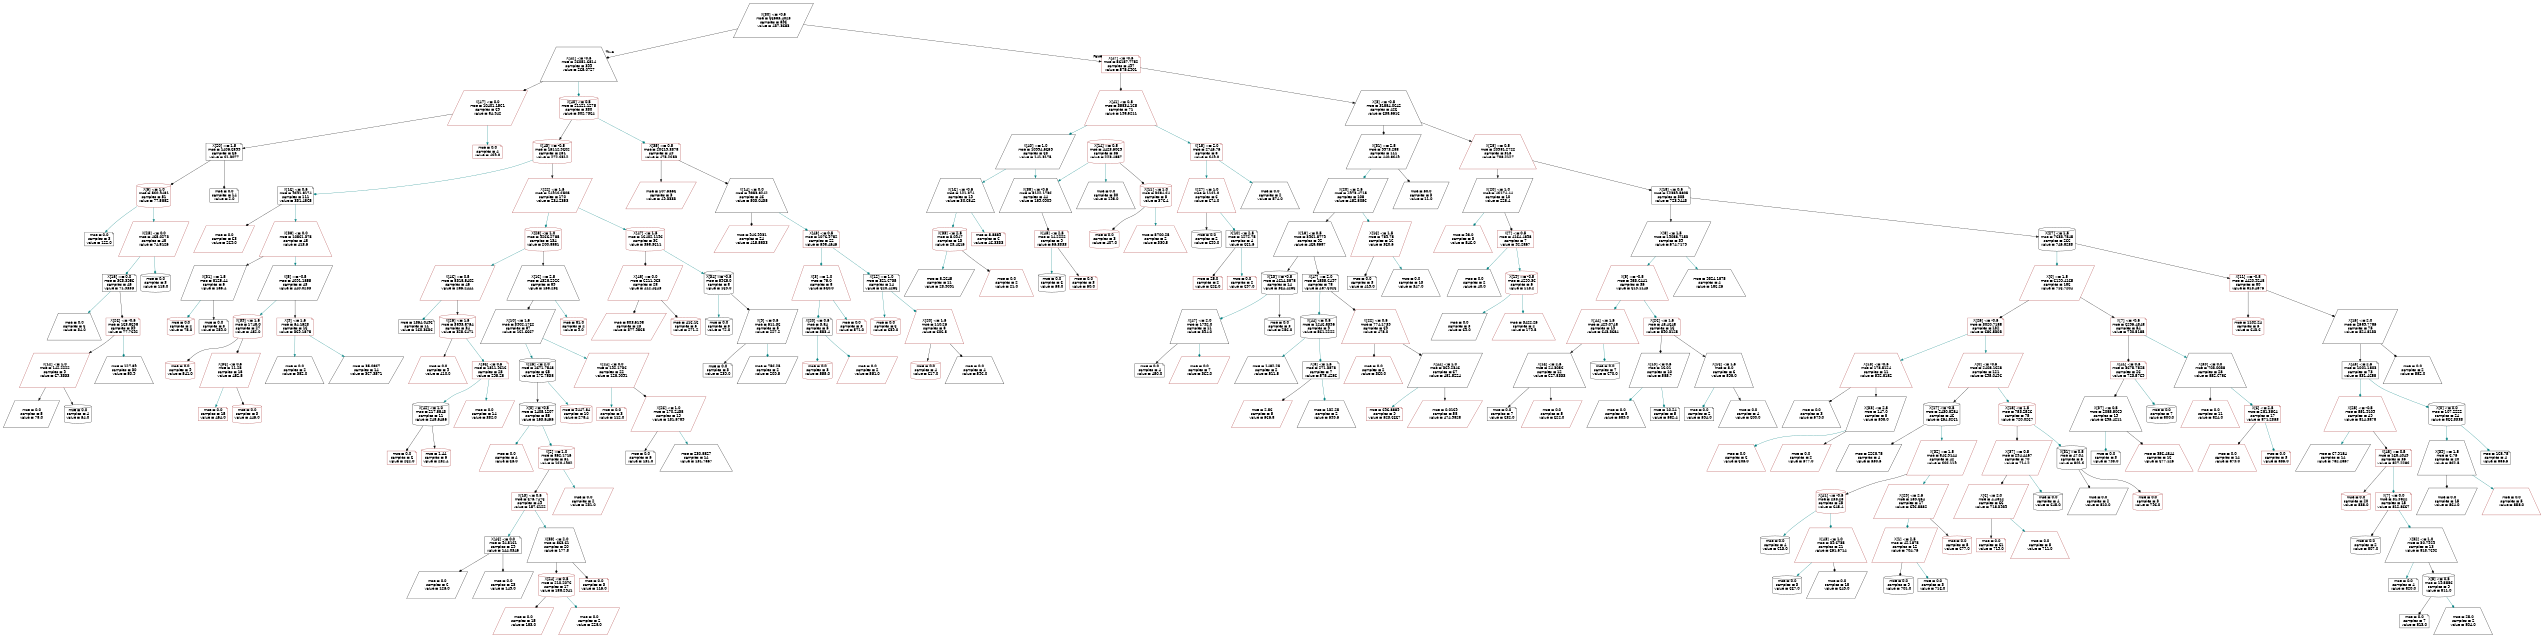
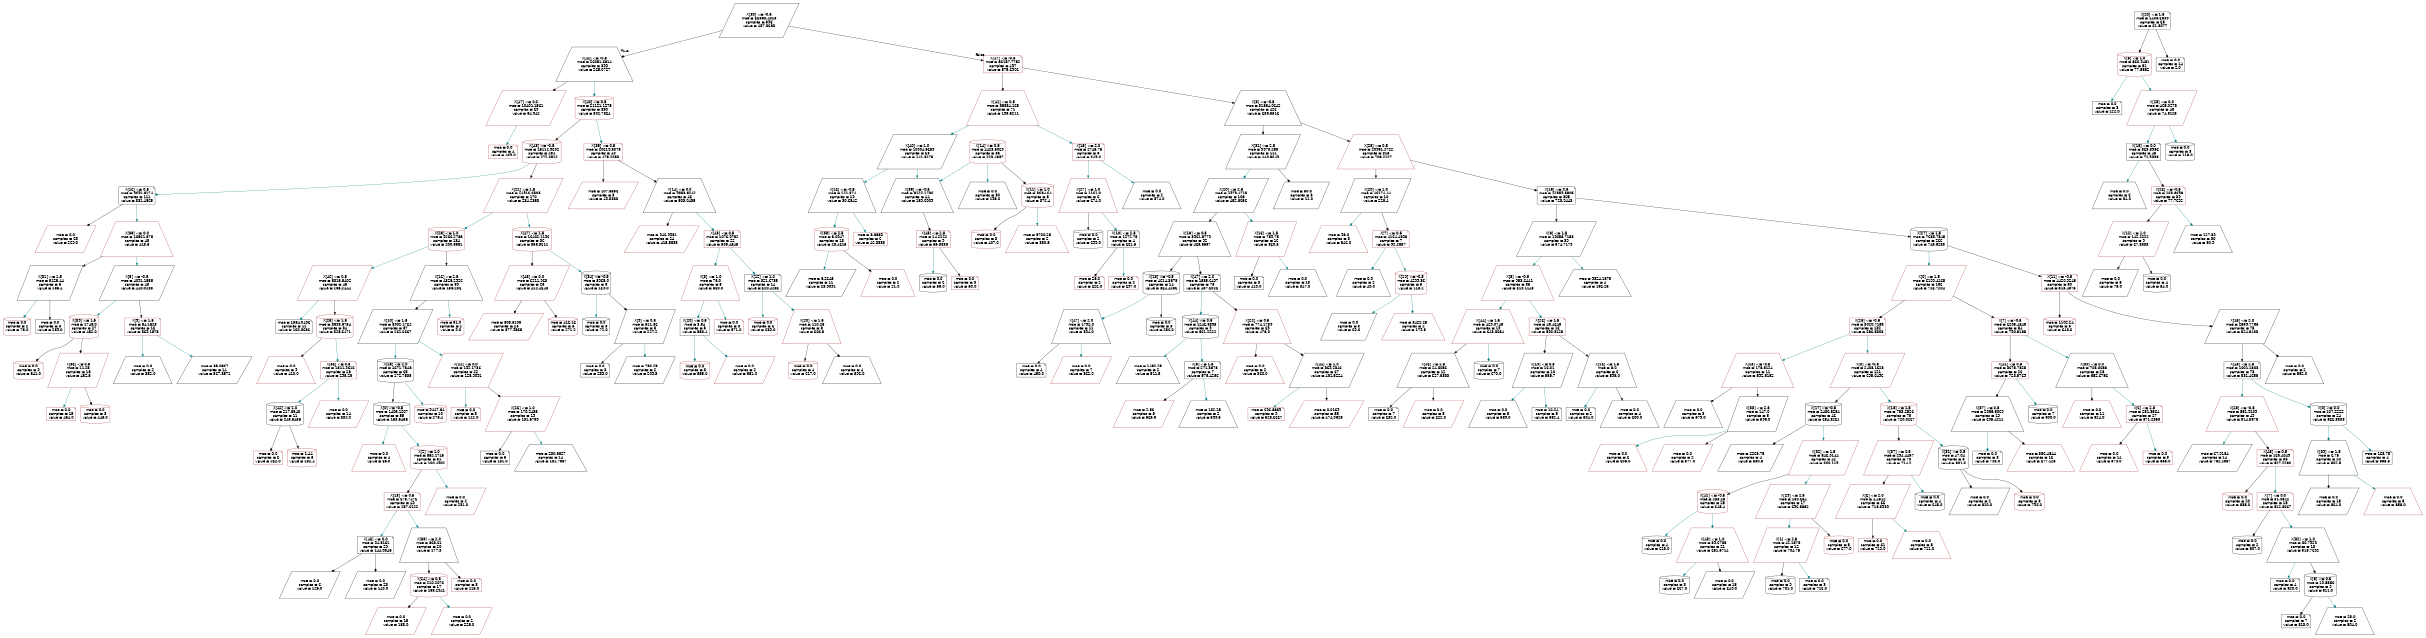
(349, 131) -> none
